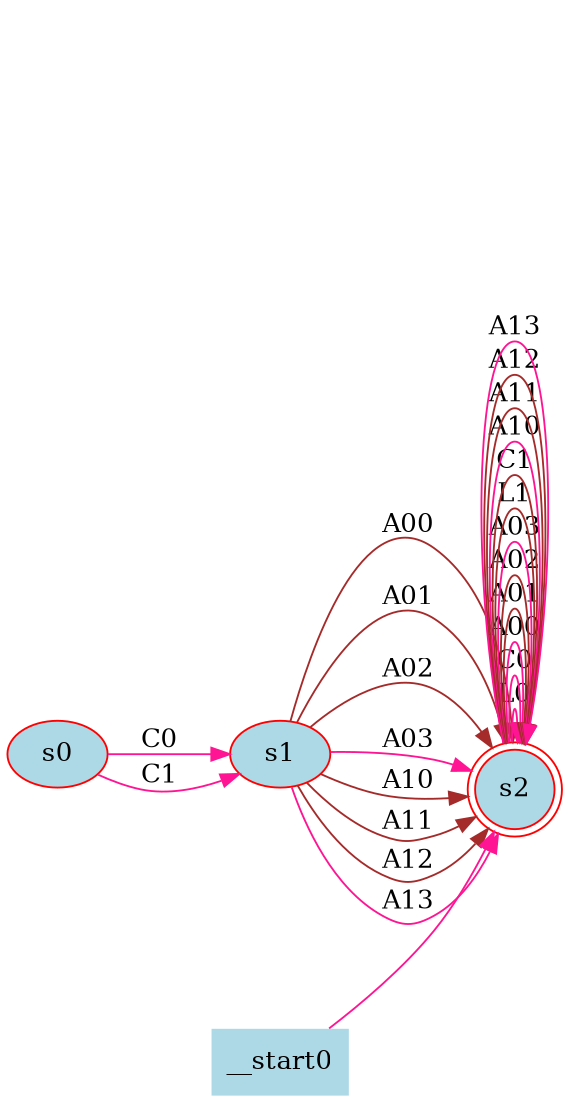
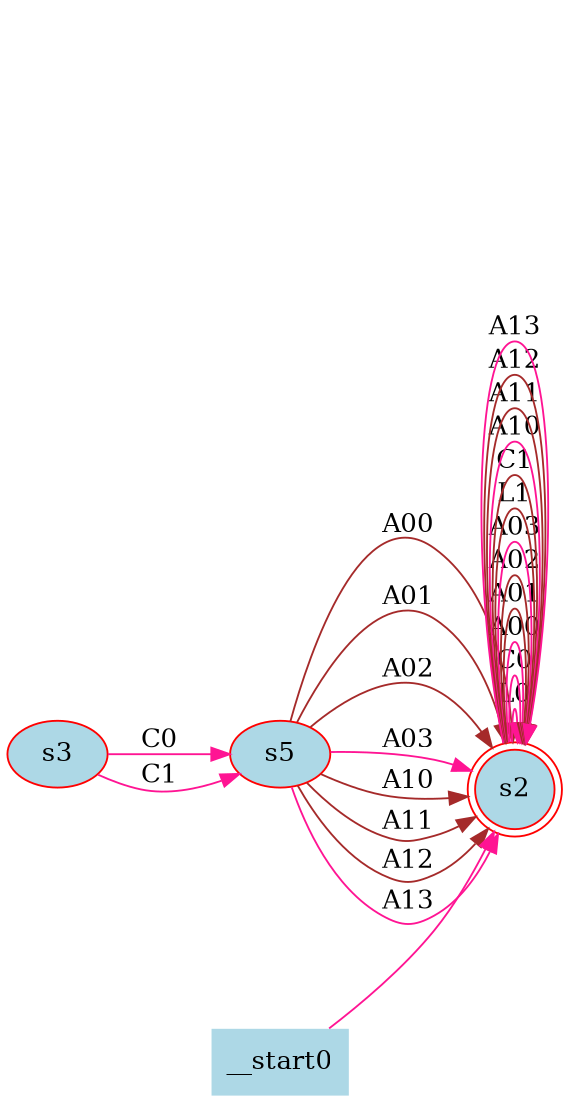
(58, 754) -> (58, 754)
(280, 754) -> (280, 754)
